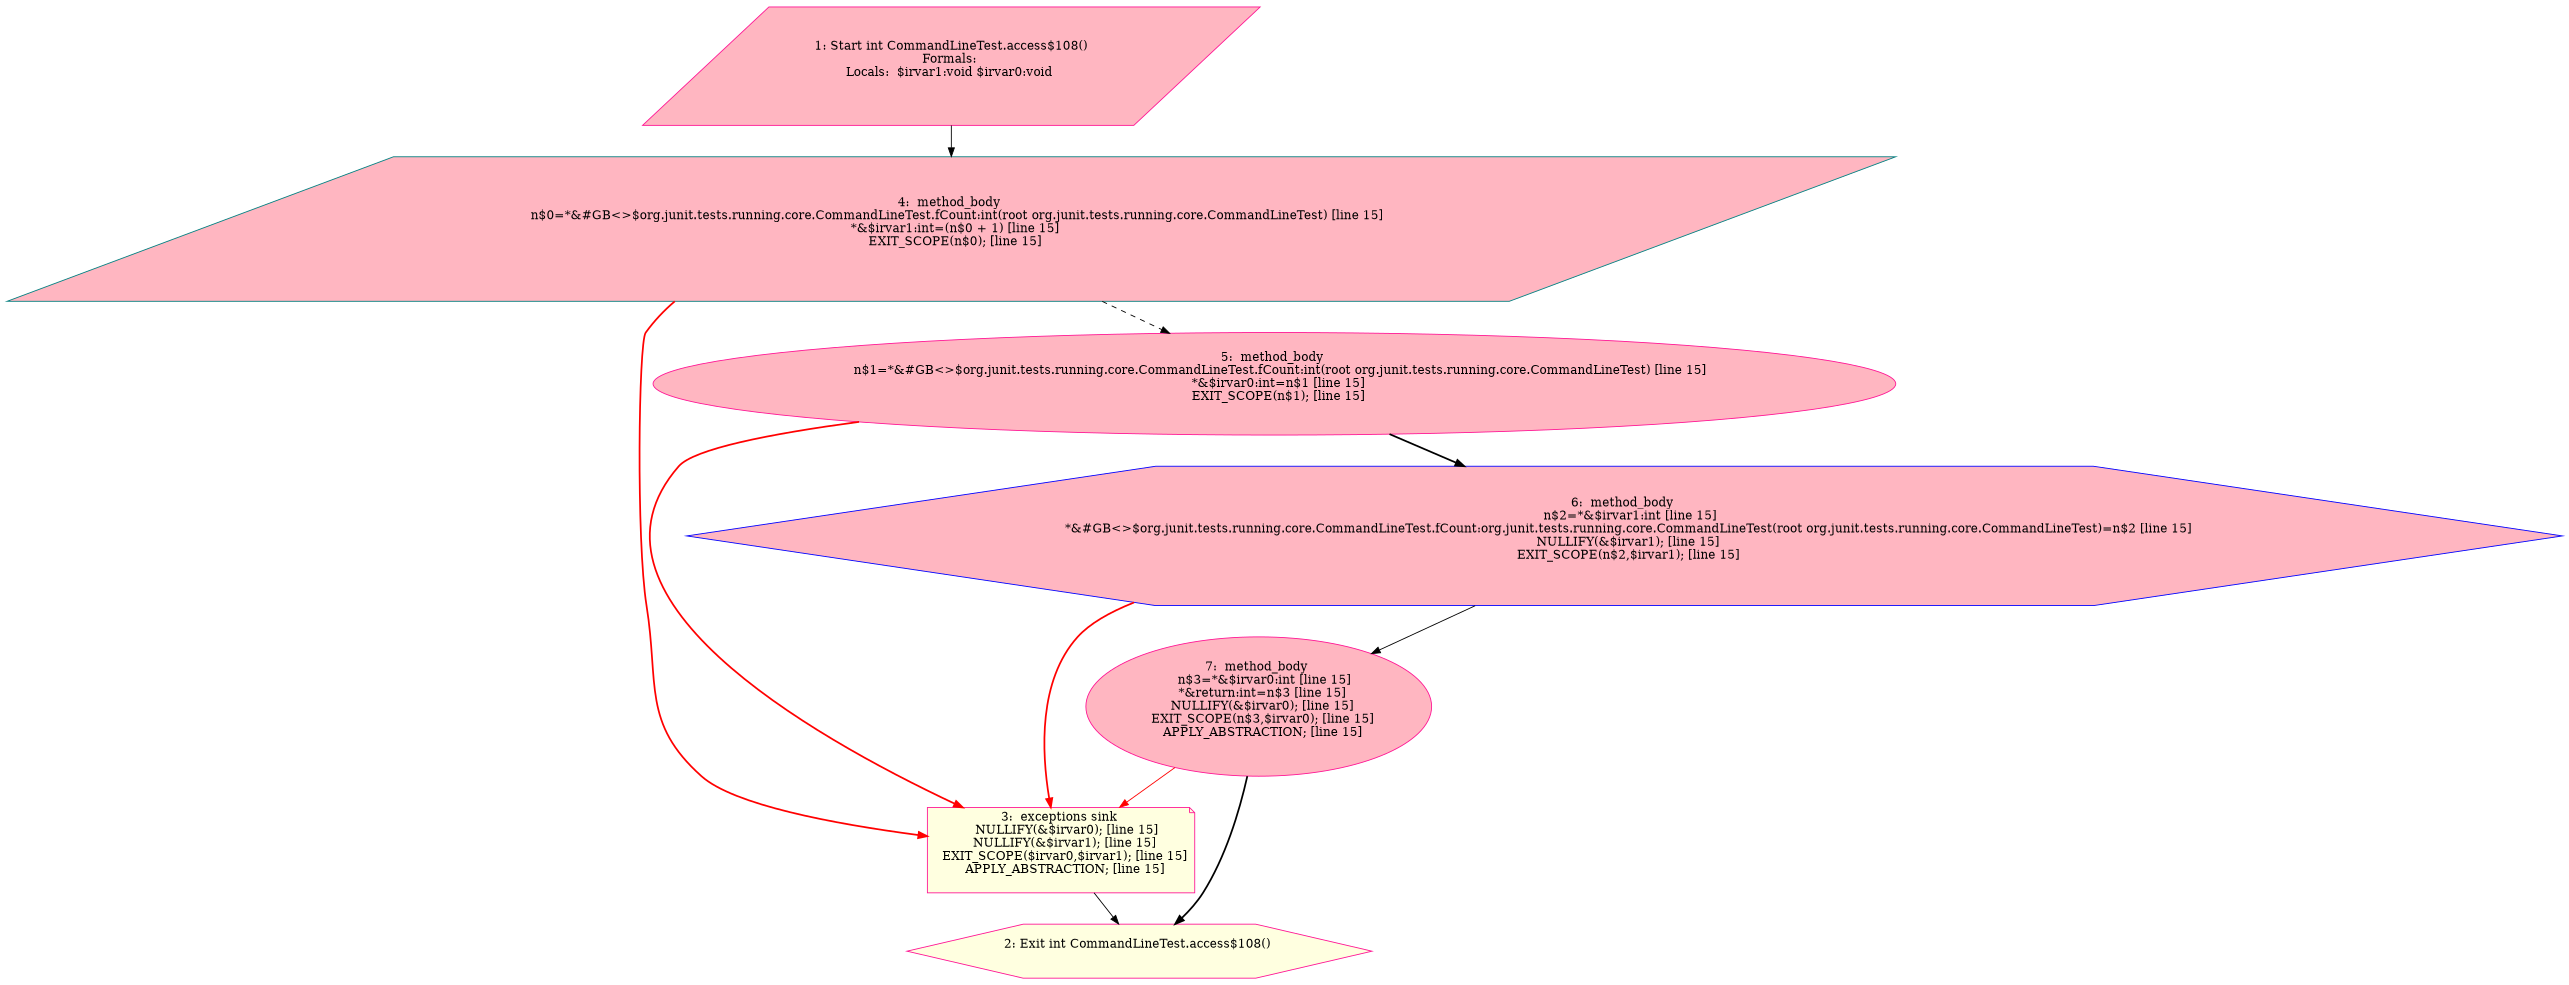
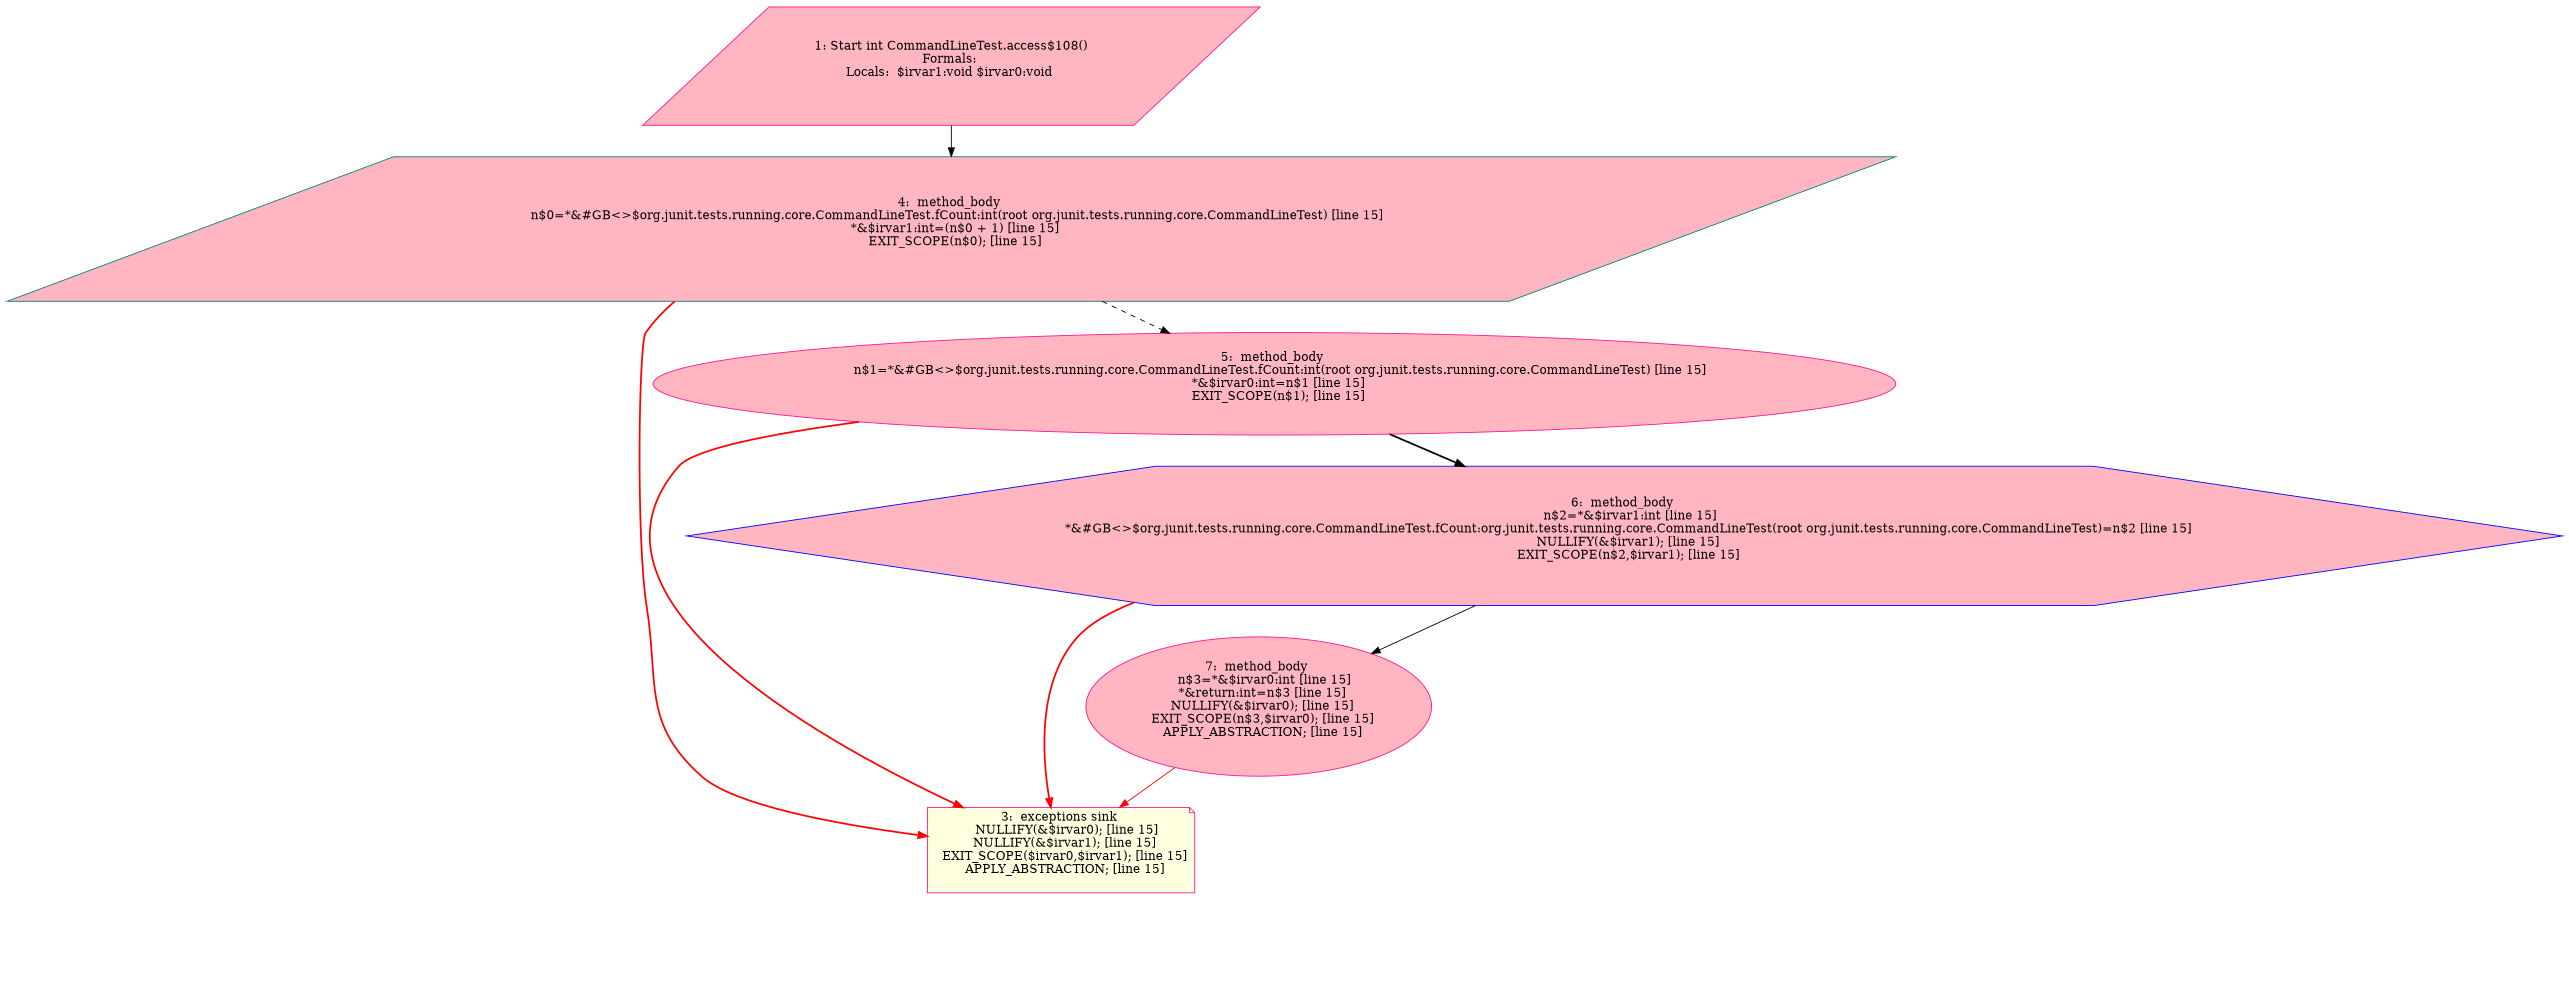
(1139, 951) -> none
